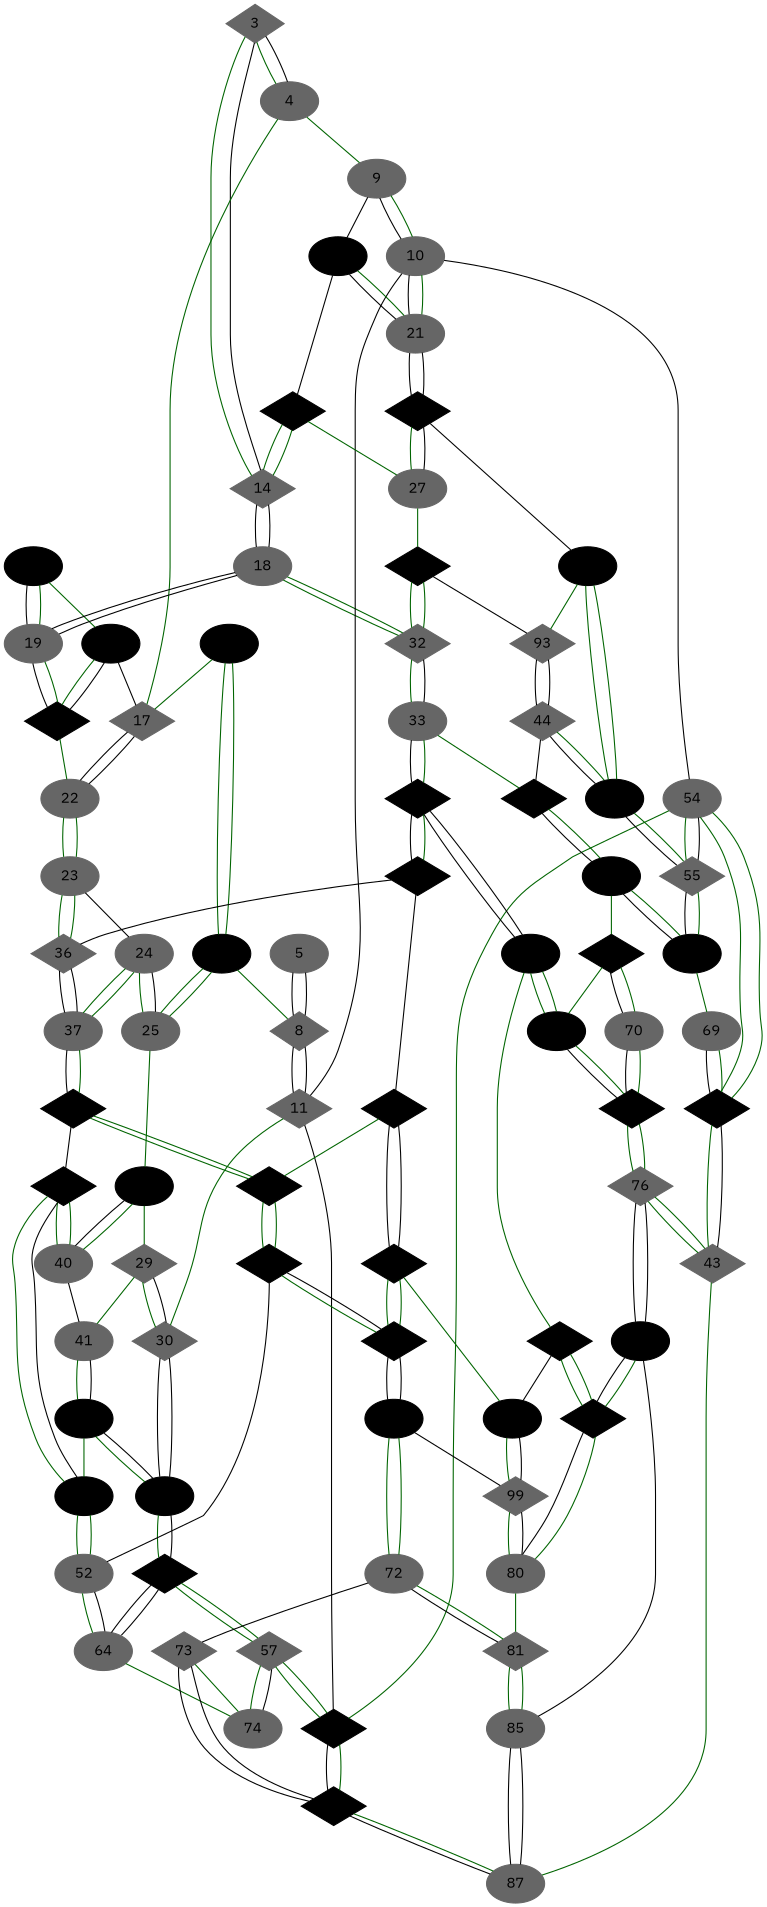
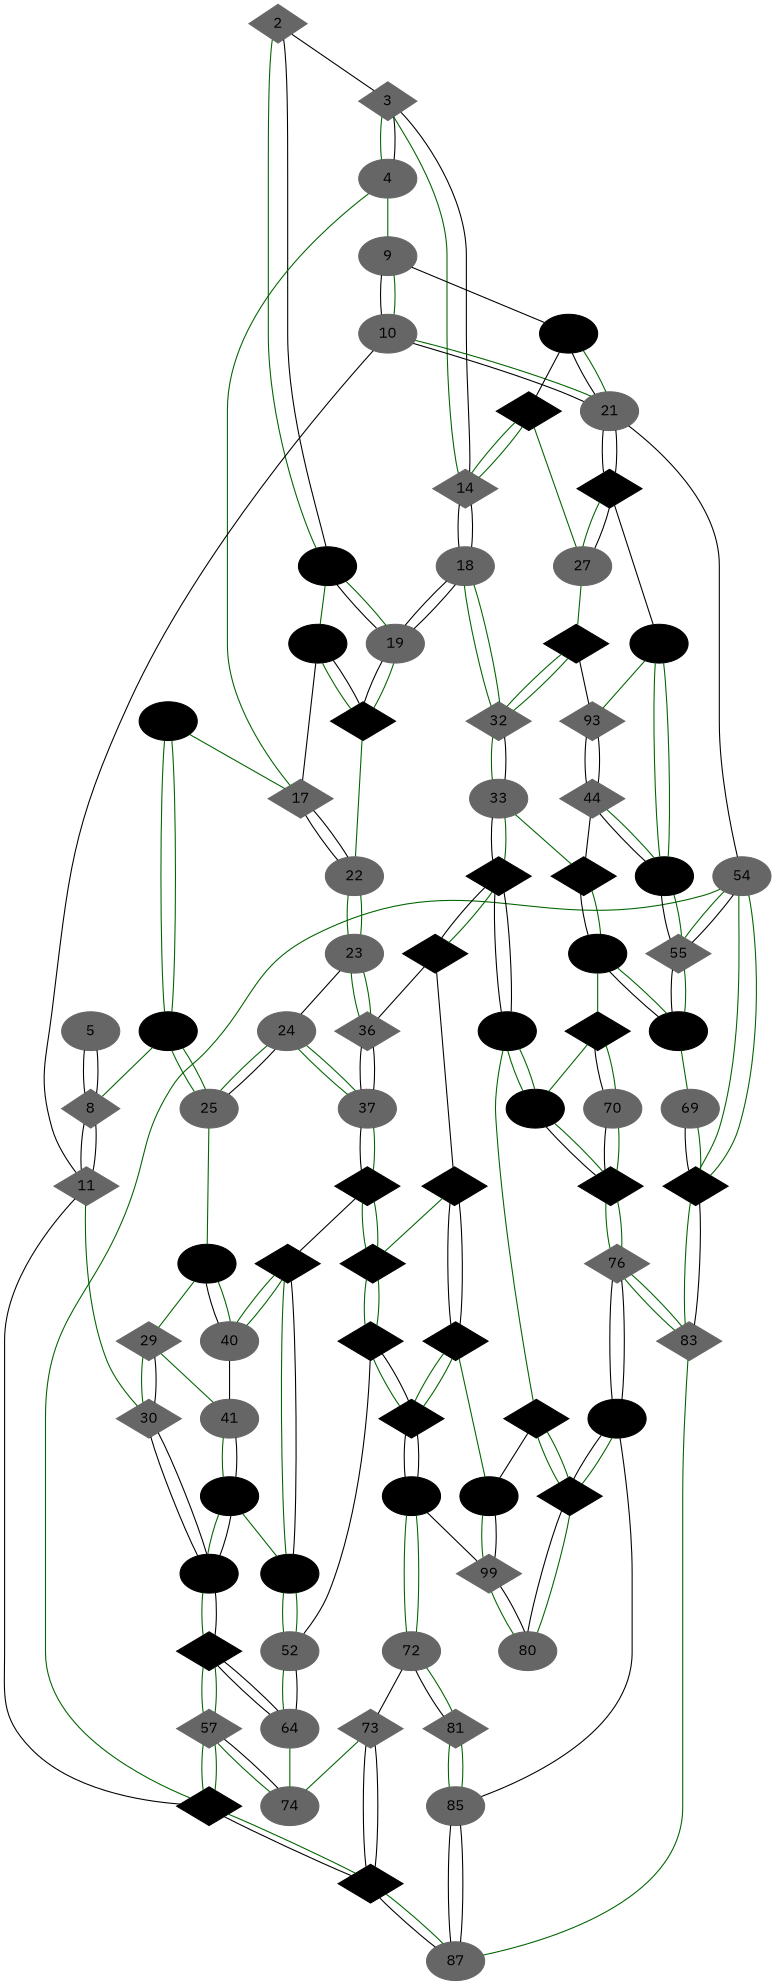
none -> (278, 24)
(678, 445) -> (719, 626)
(713, 1264) -> (689, 1341)
(516, 1613) -> none
